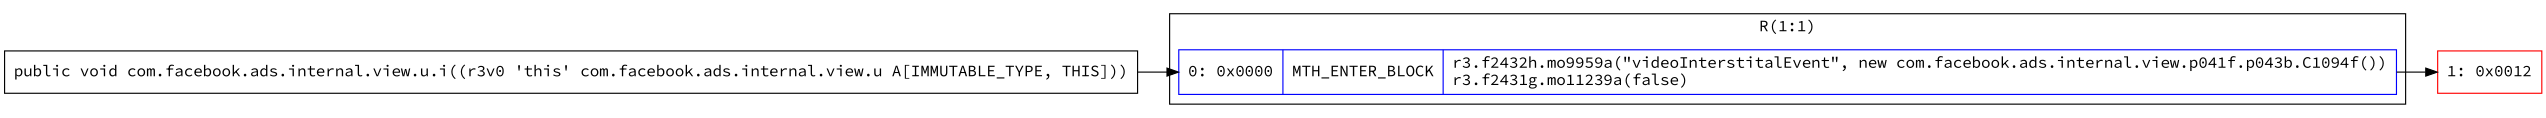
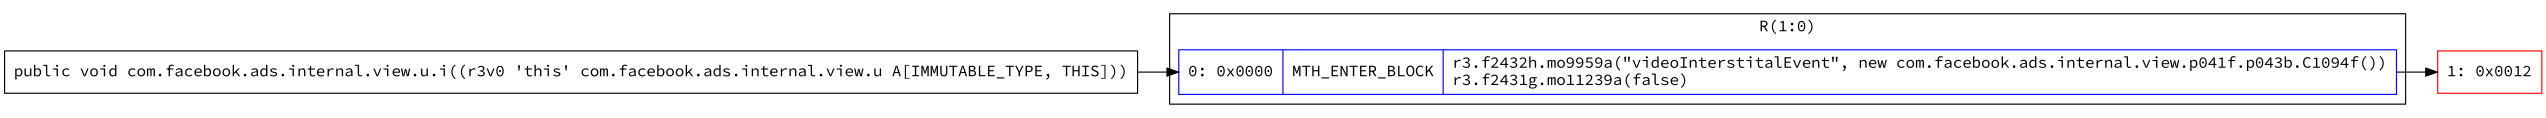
(1788, 27) -> (1788, 27)
